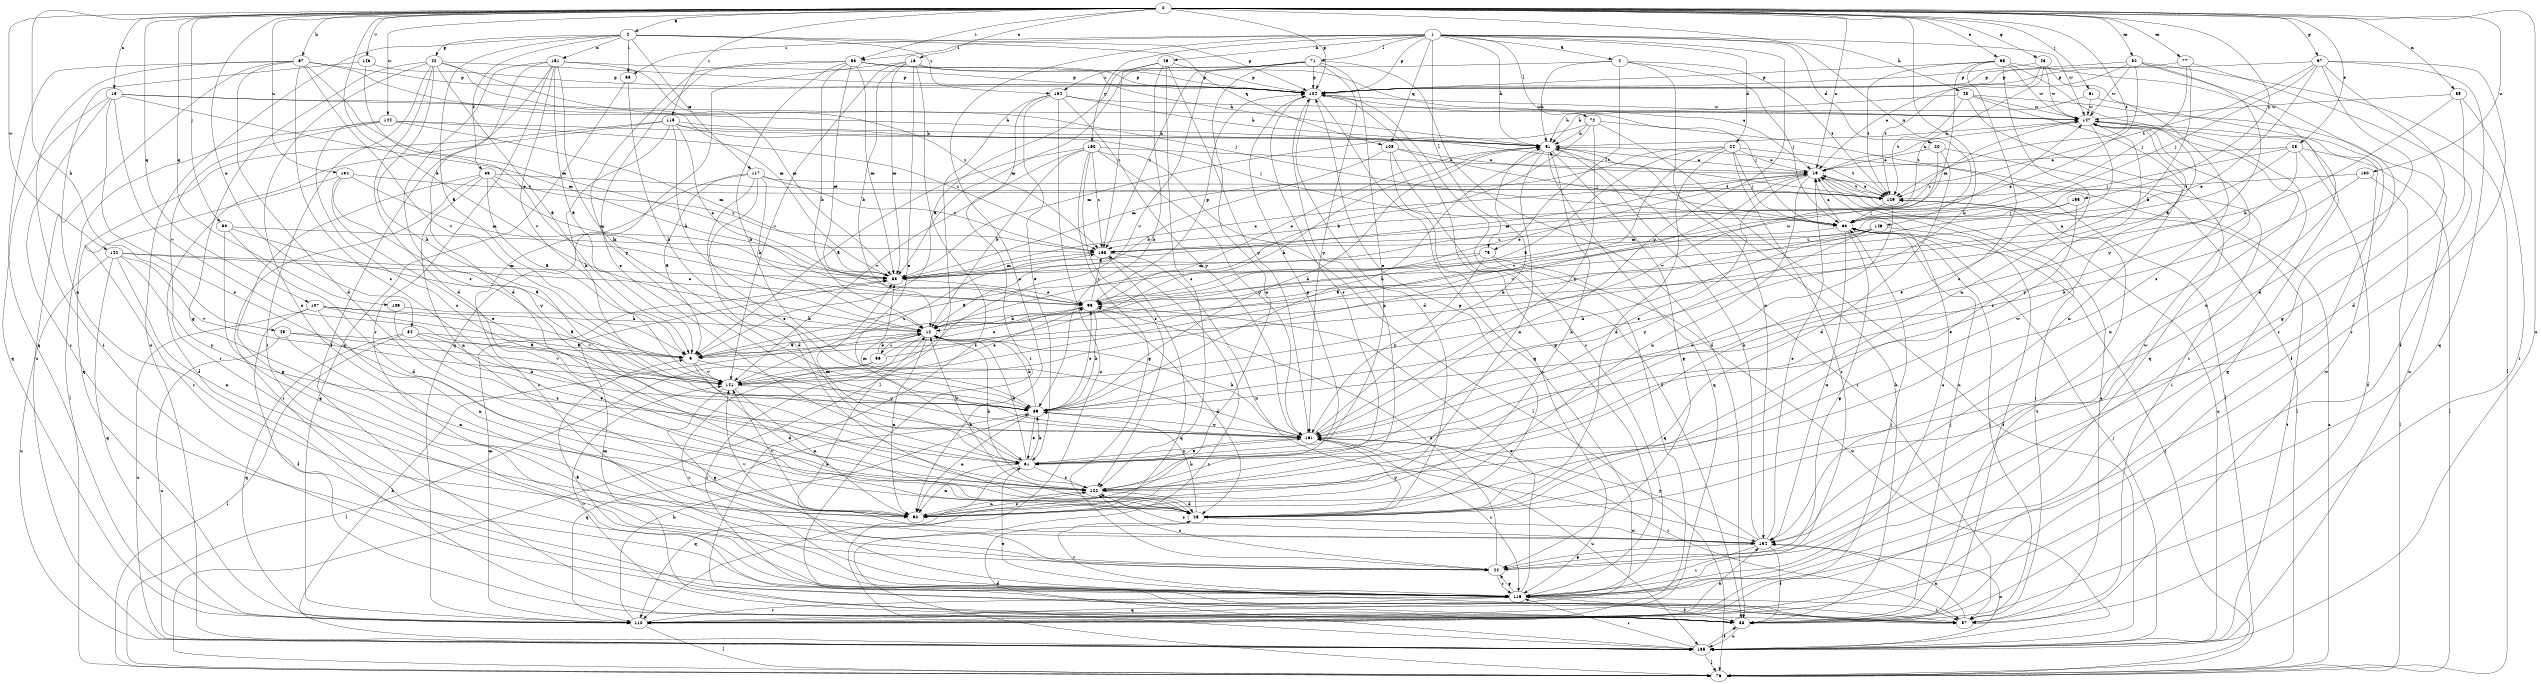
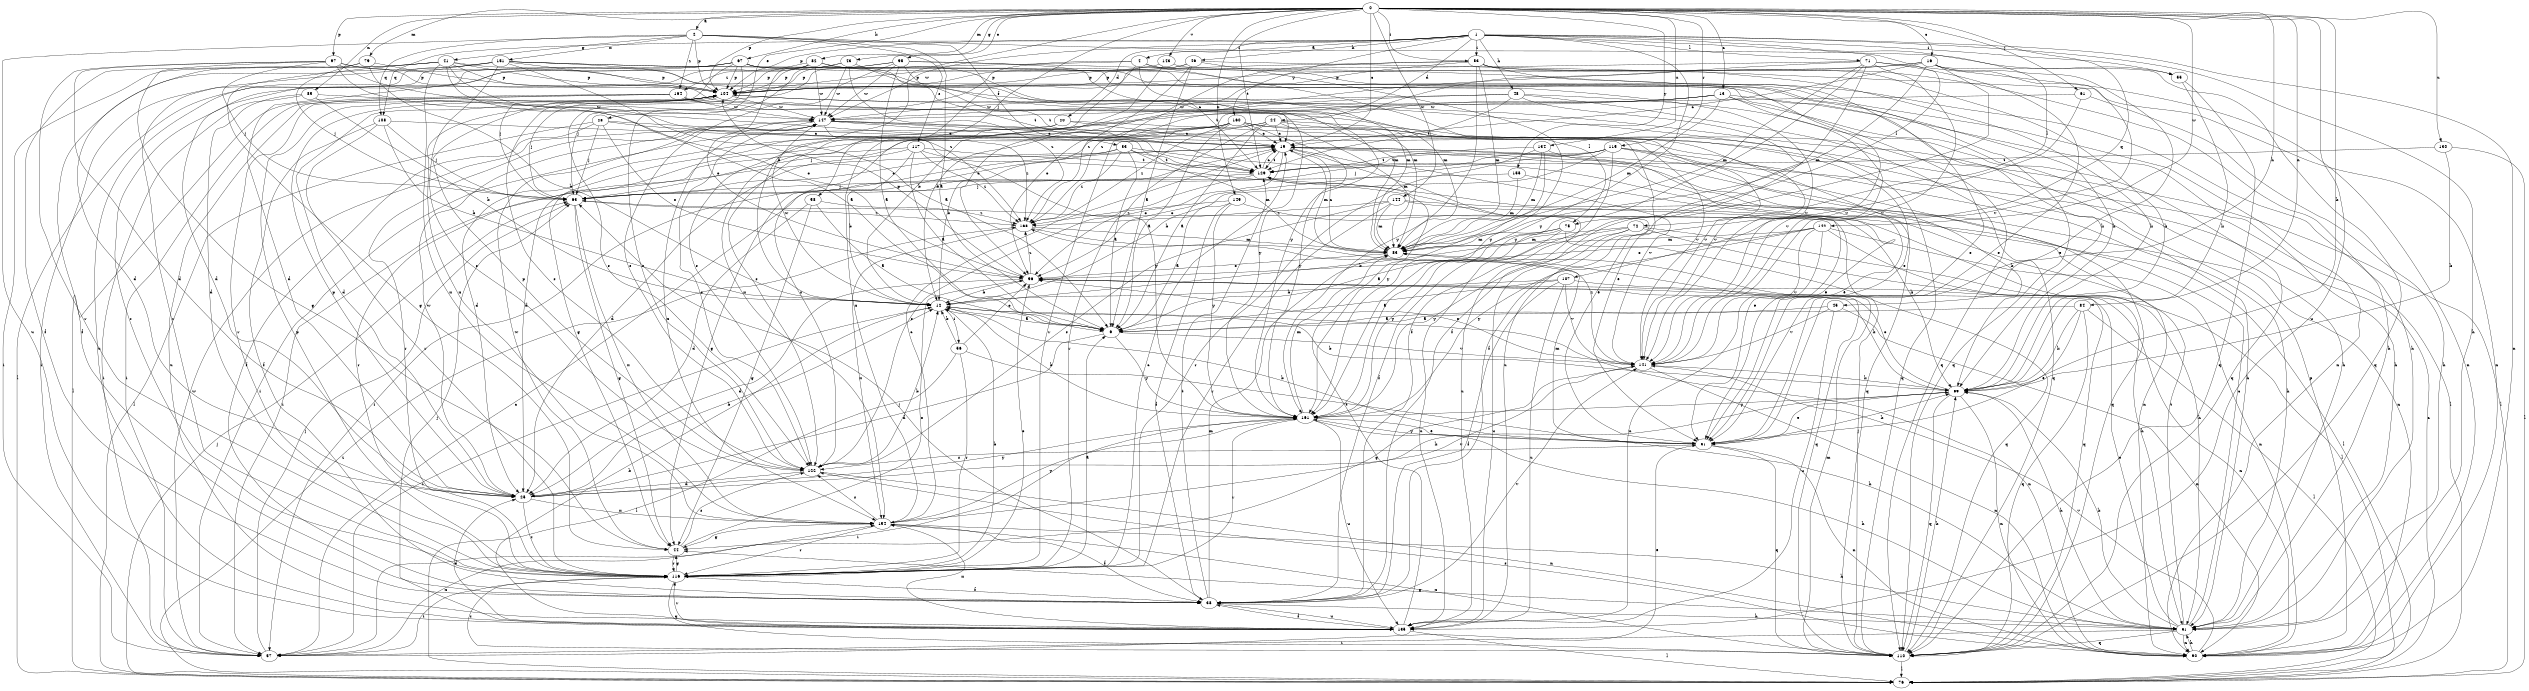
(434, 61) -> (446, 61)
(2185, 61) -> (367, 61)
(1289, 129) -> none
(1947, 137) -> (996, 133)
(396, 306) -> none
